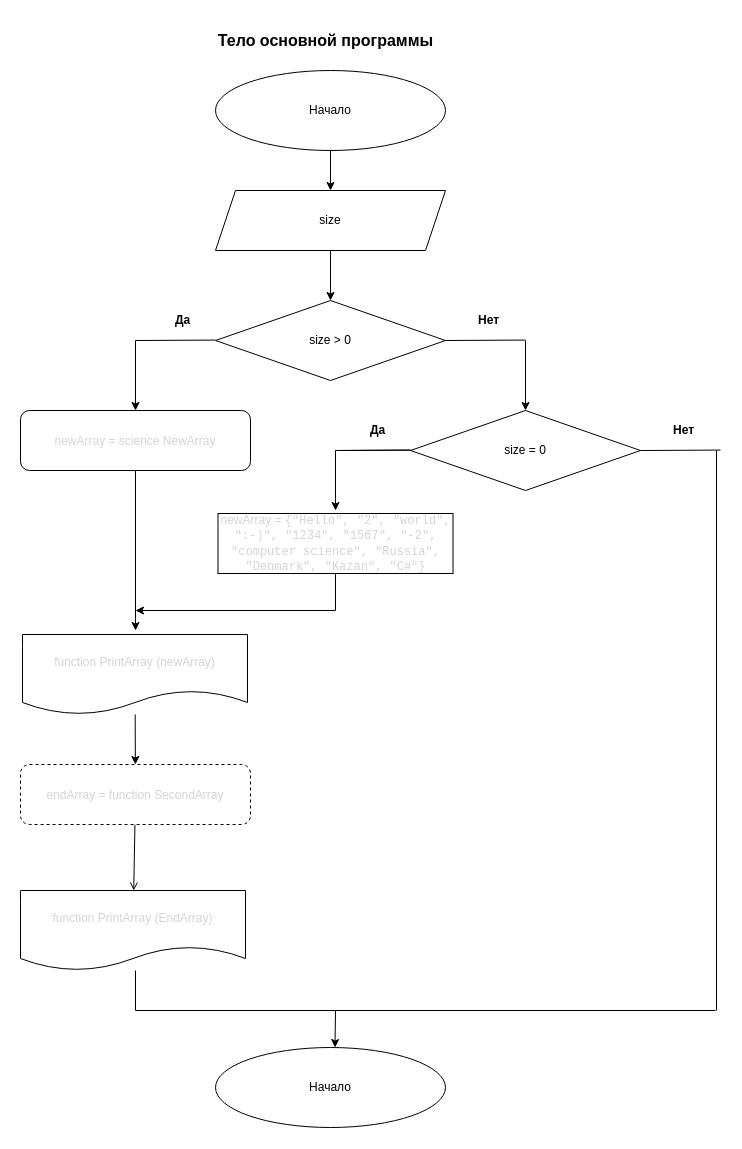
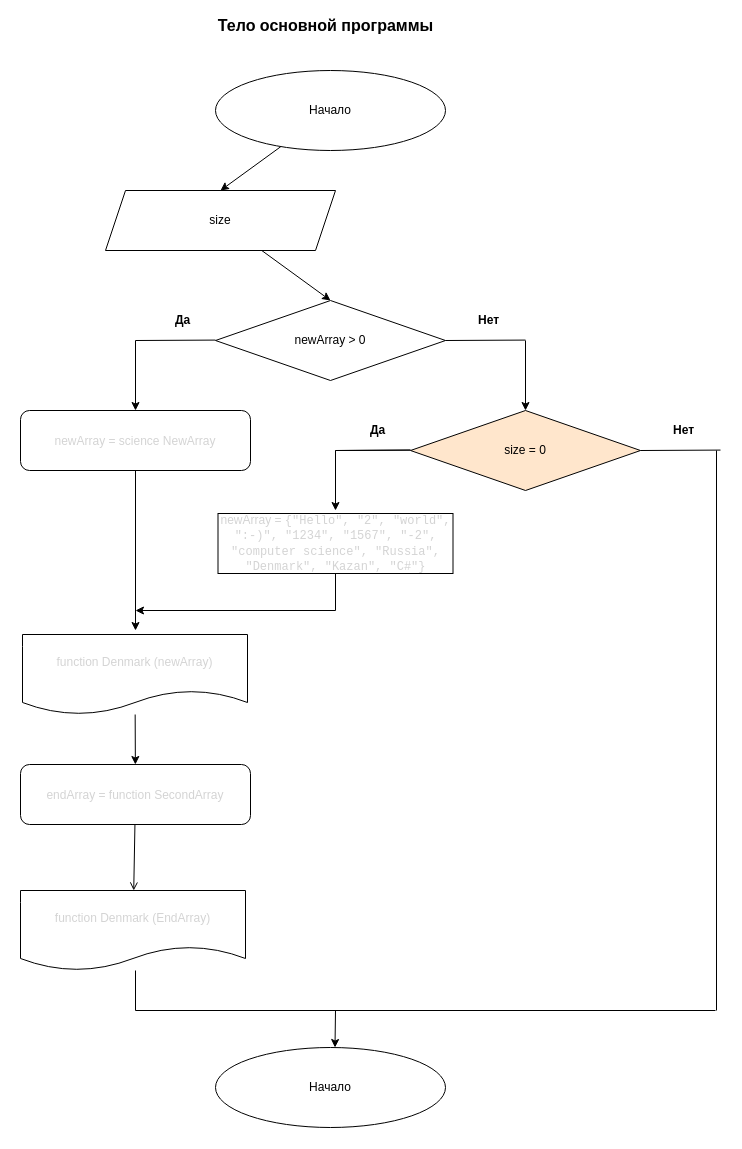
(326, 41) -> (326, 26)
(331, 221) -> (221, 221)
(331, 341) -> (331, 341)
(526, 451) -> (526, 451)
(135, 663) -> (135, 663)
(136, 795) -> (136, 795)
(133, 919) -> (133, 919)
